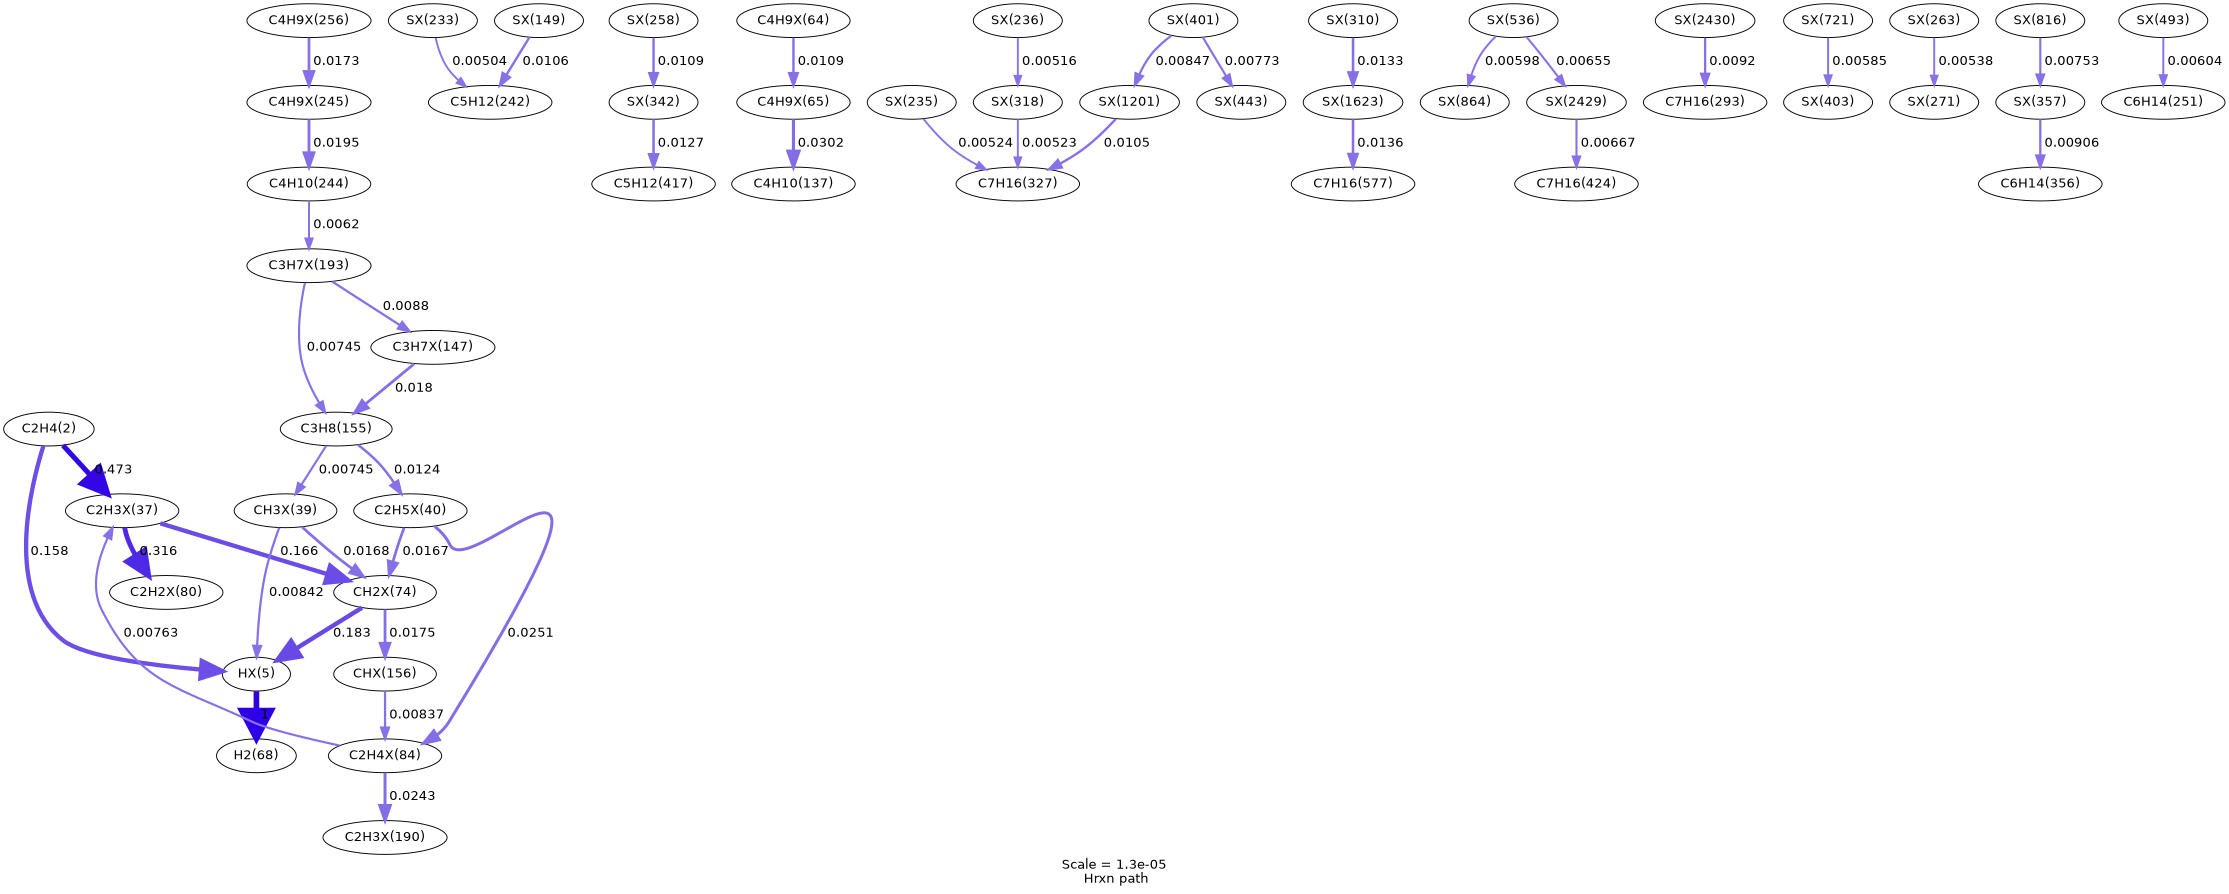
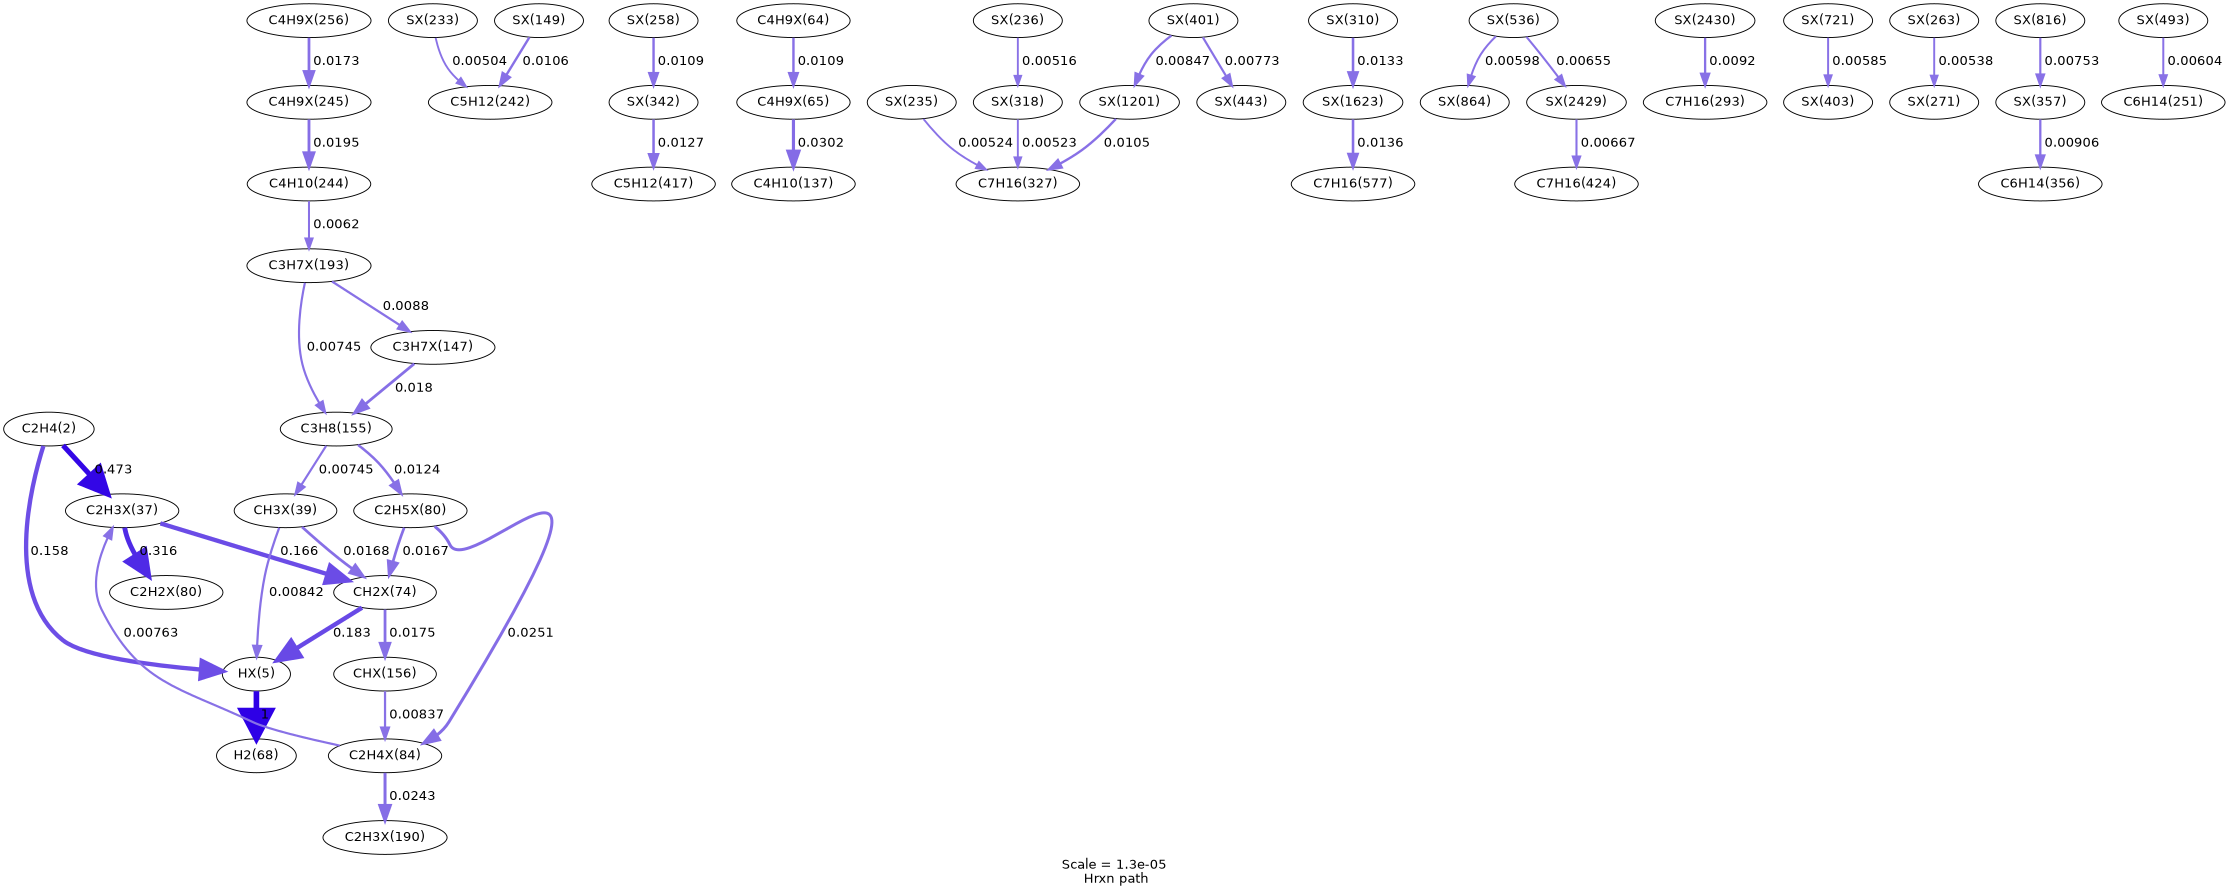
(410, 511) -> (410, 511)
